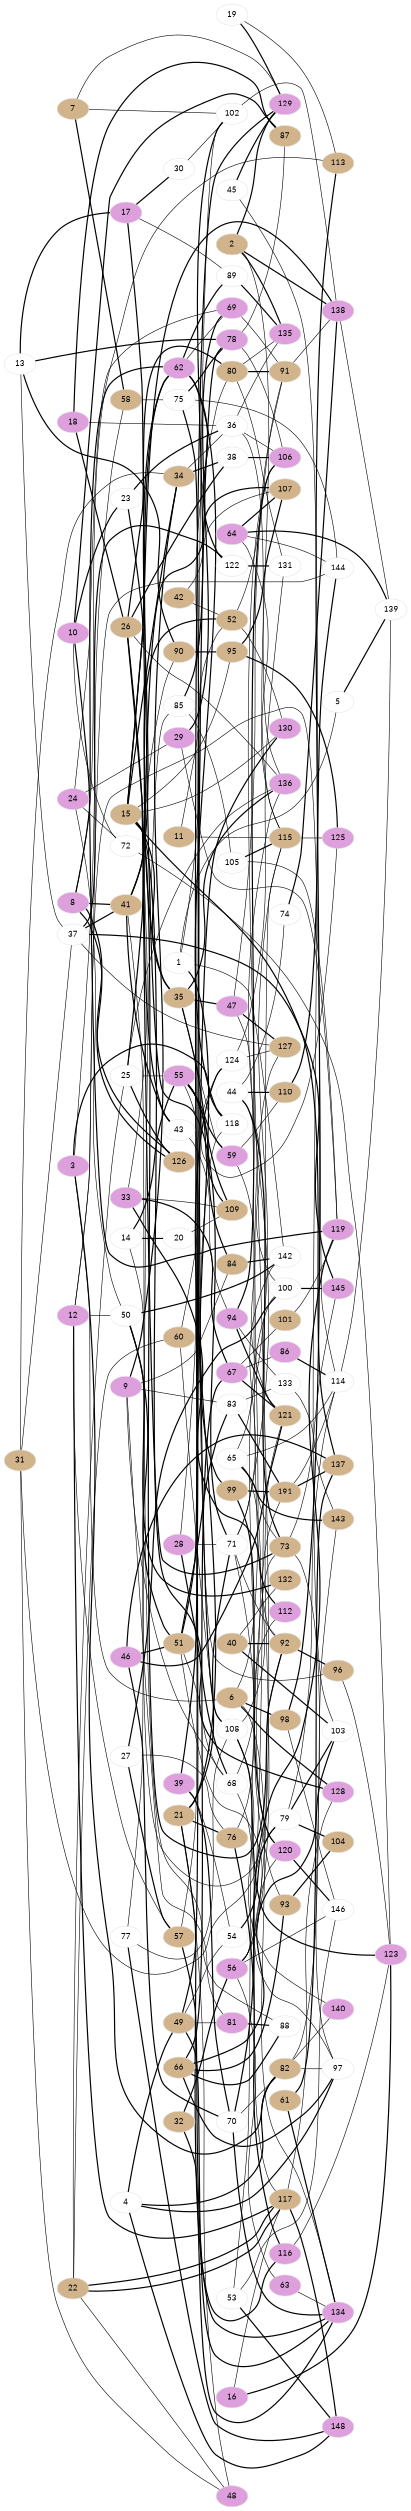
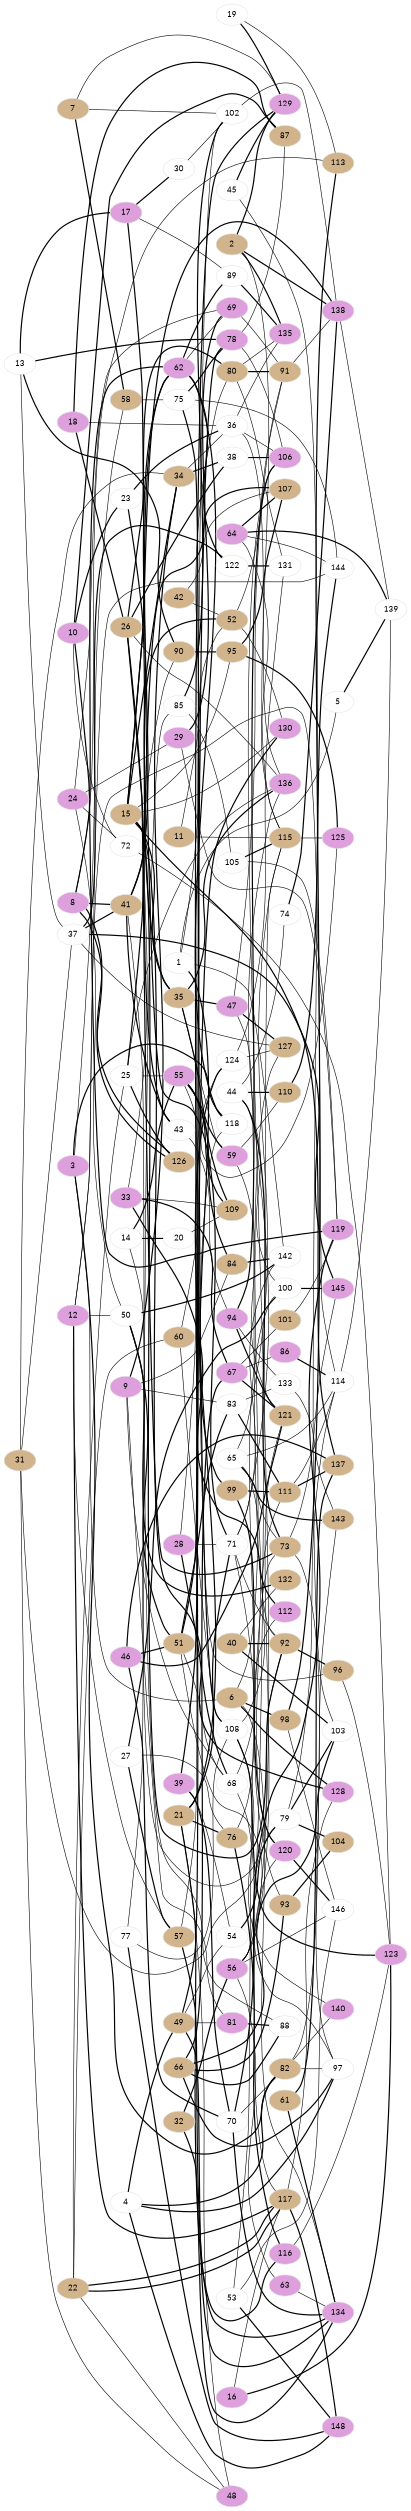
(285, 1492) -> (285, 1492)
